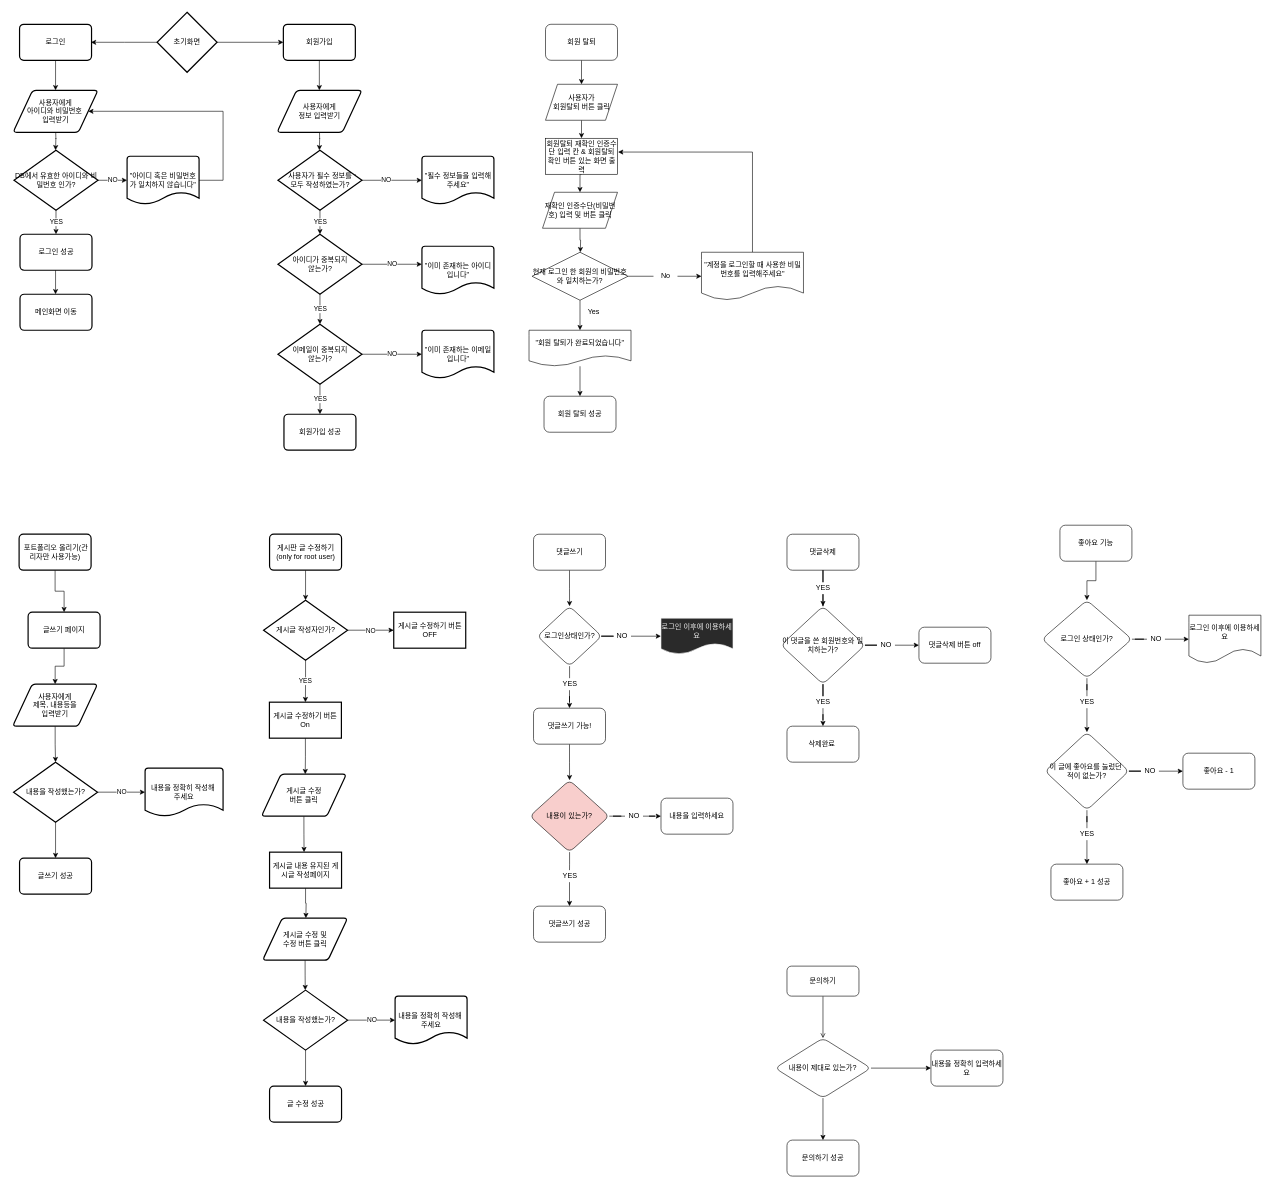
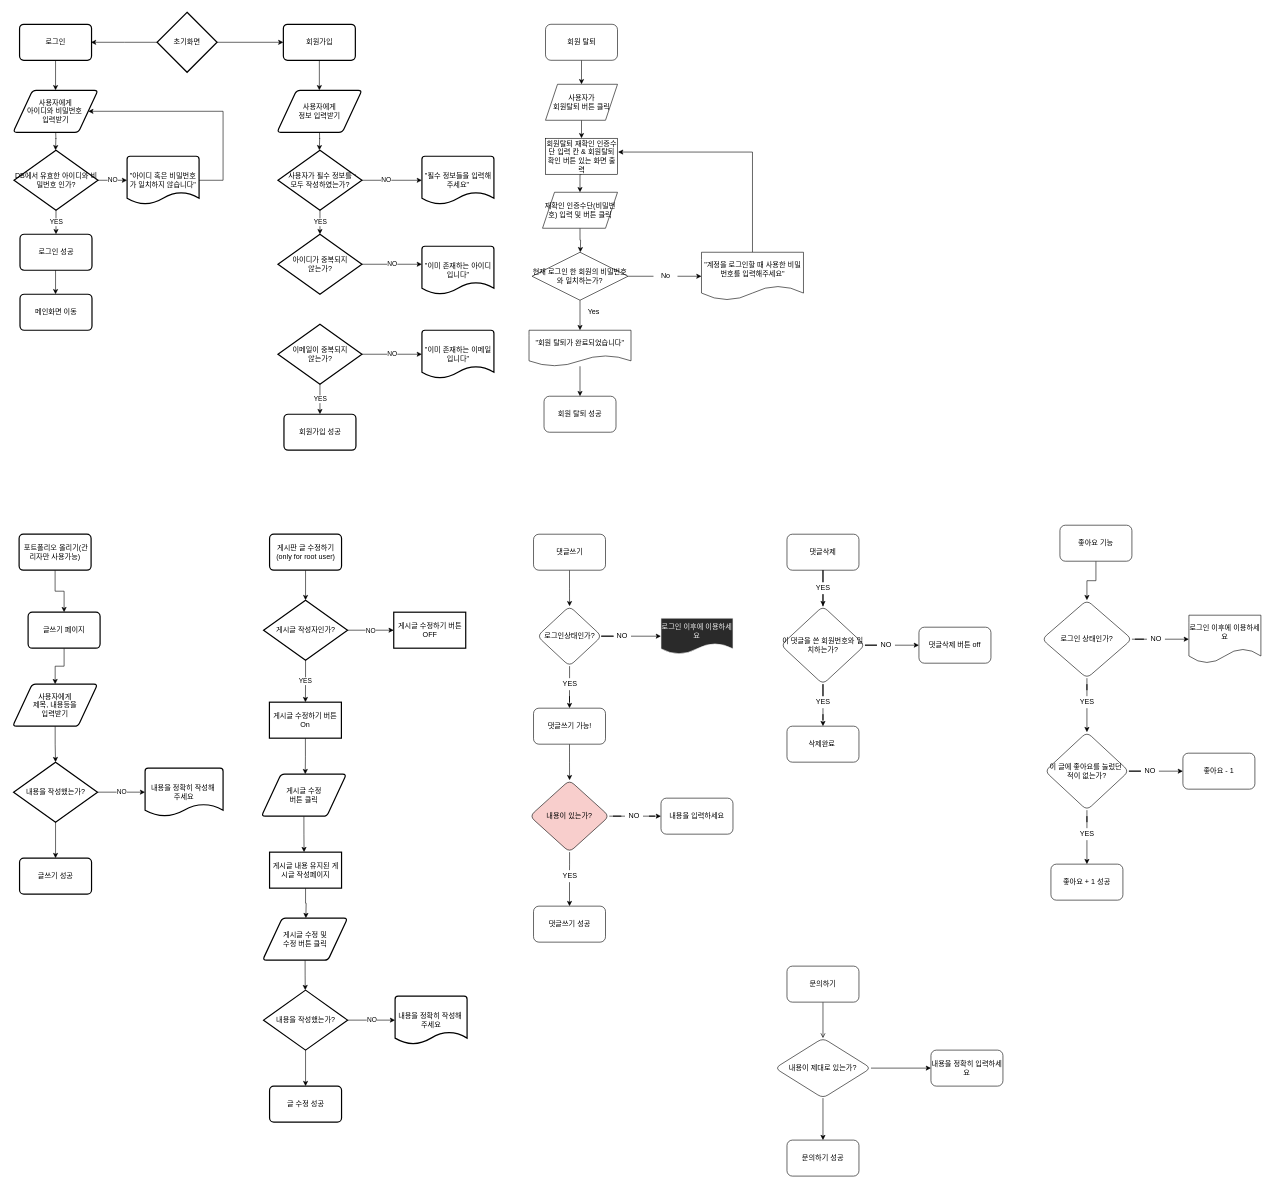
(320, 312) -> none
(823, 981) -> (823, 984)
